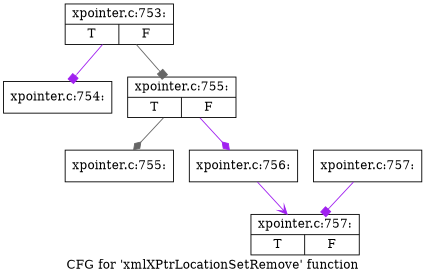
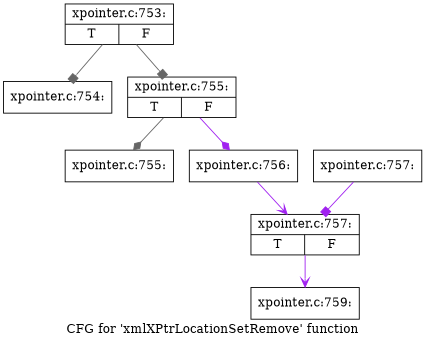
(90, 59) -> (90, 59)
none -> (305, 303)
